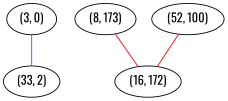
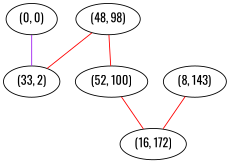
(32, 19) -> (32, 19)
(105, 19) -> (195, 82)
none -> (108, 19)
